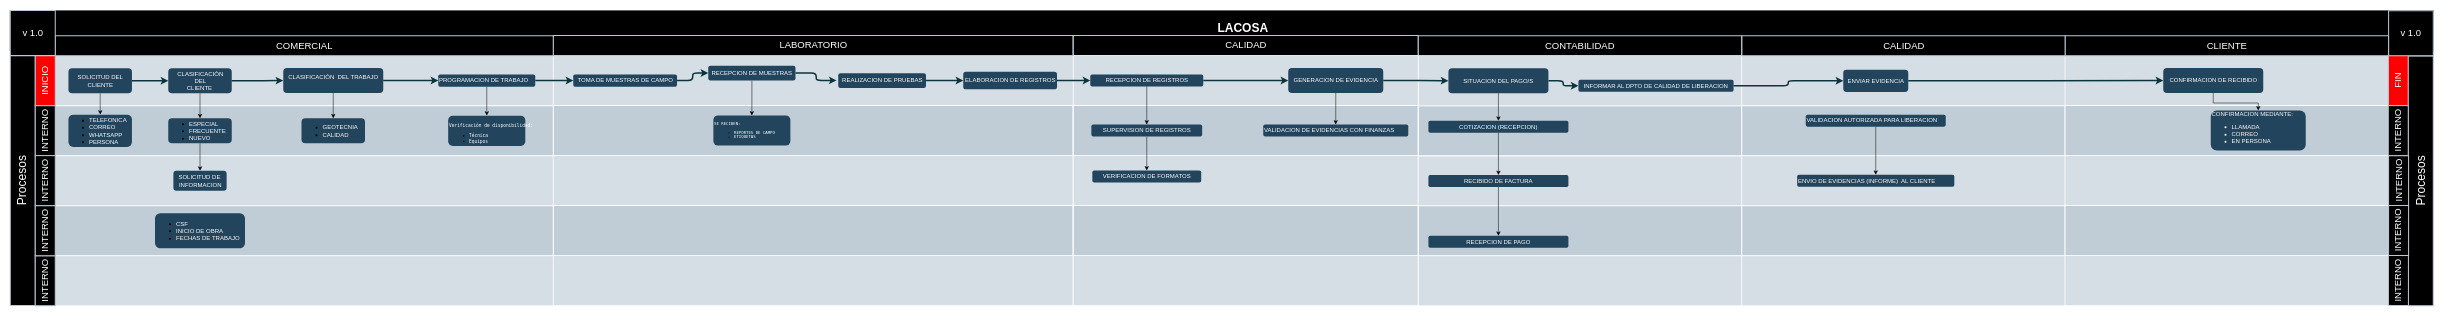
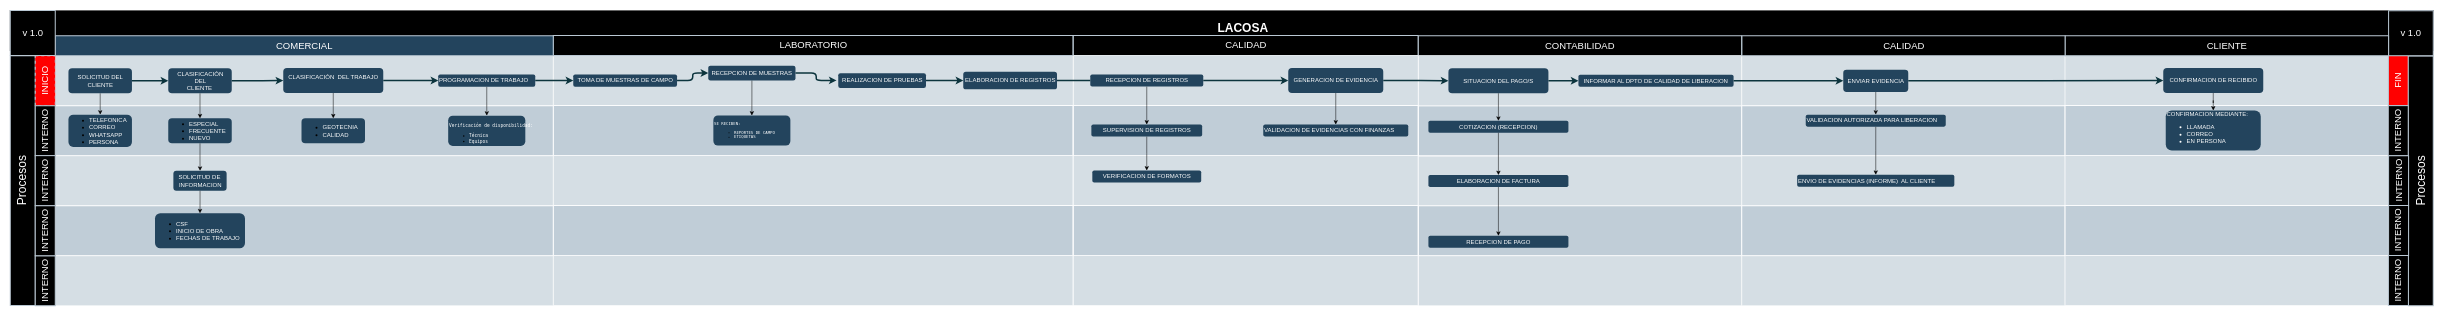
(304, 46) -> (304, 46)
(1083, 80) -> (1085, 80)
(45, 81) -> (45, 81)
(1656, 86) -> (1656, 81)
none -> (1876, 109)
(2258, 130) -> (2213, 130)
(1499, 181) -> (1499, 181)
none -> (200, 208)
